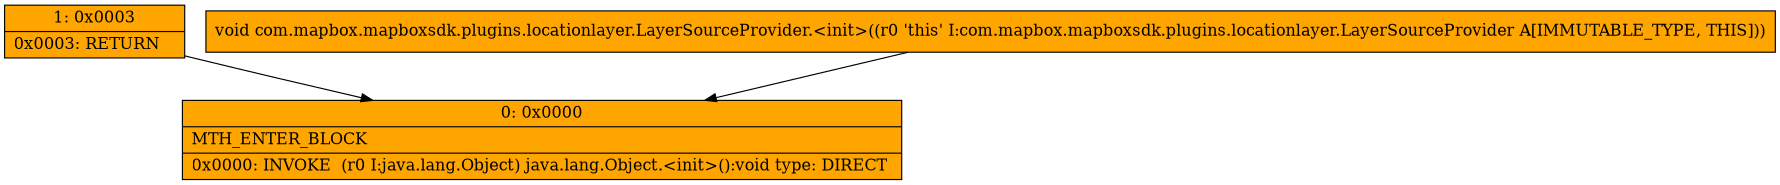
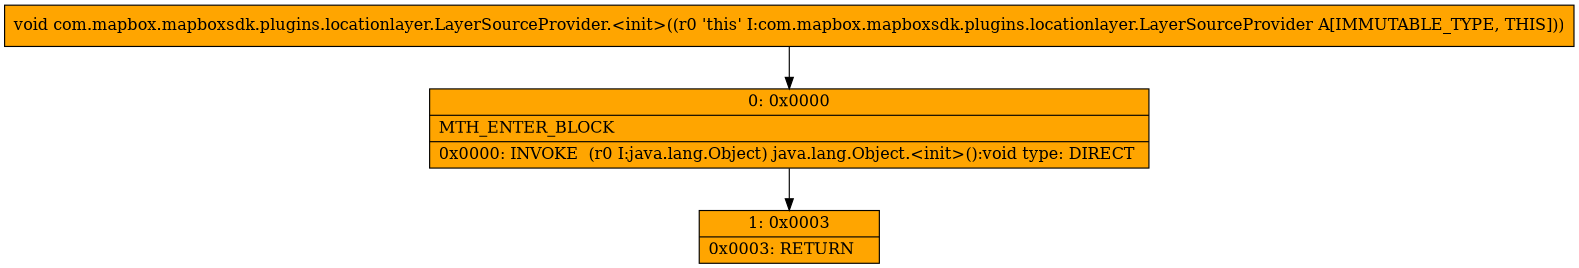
(273, 77) -> (789, 183)
